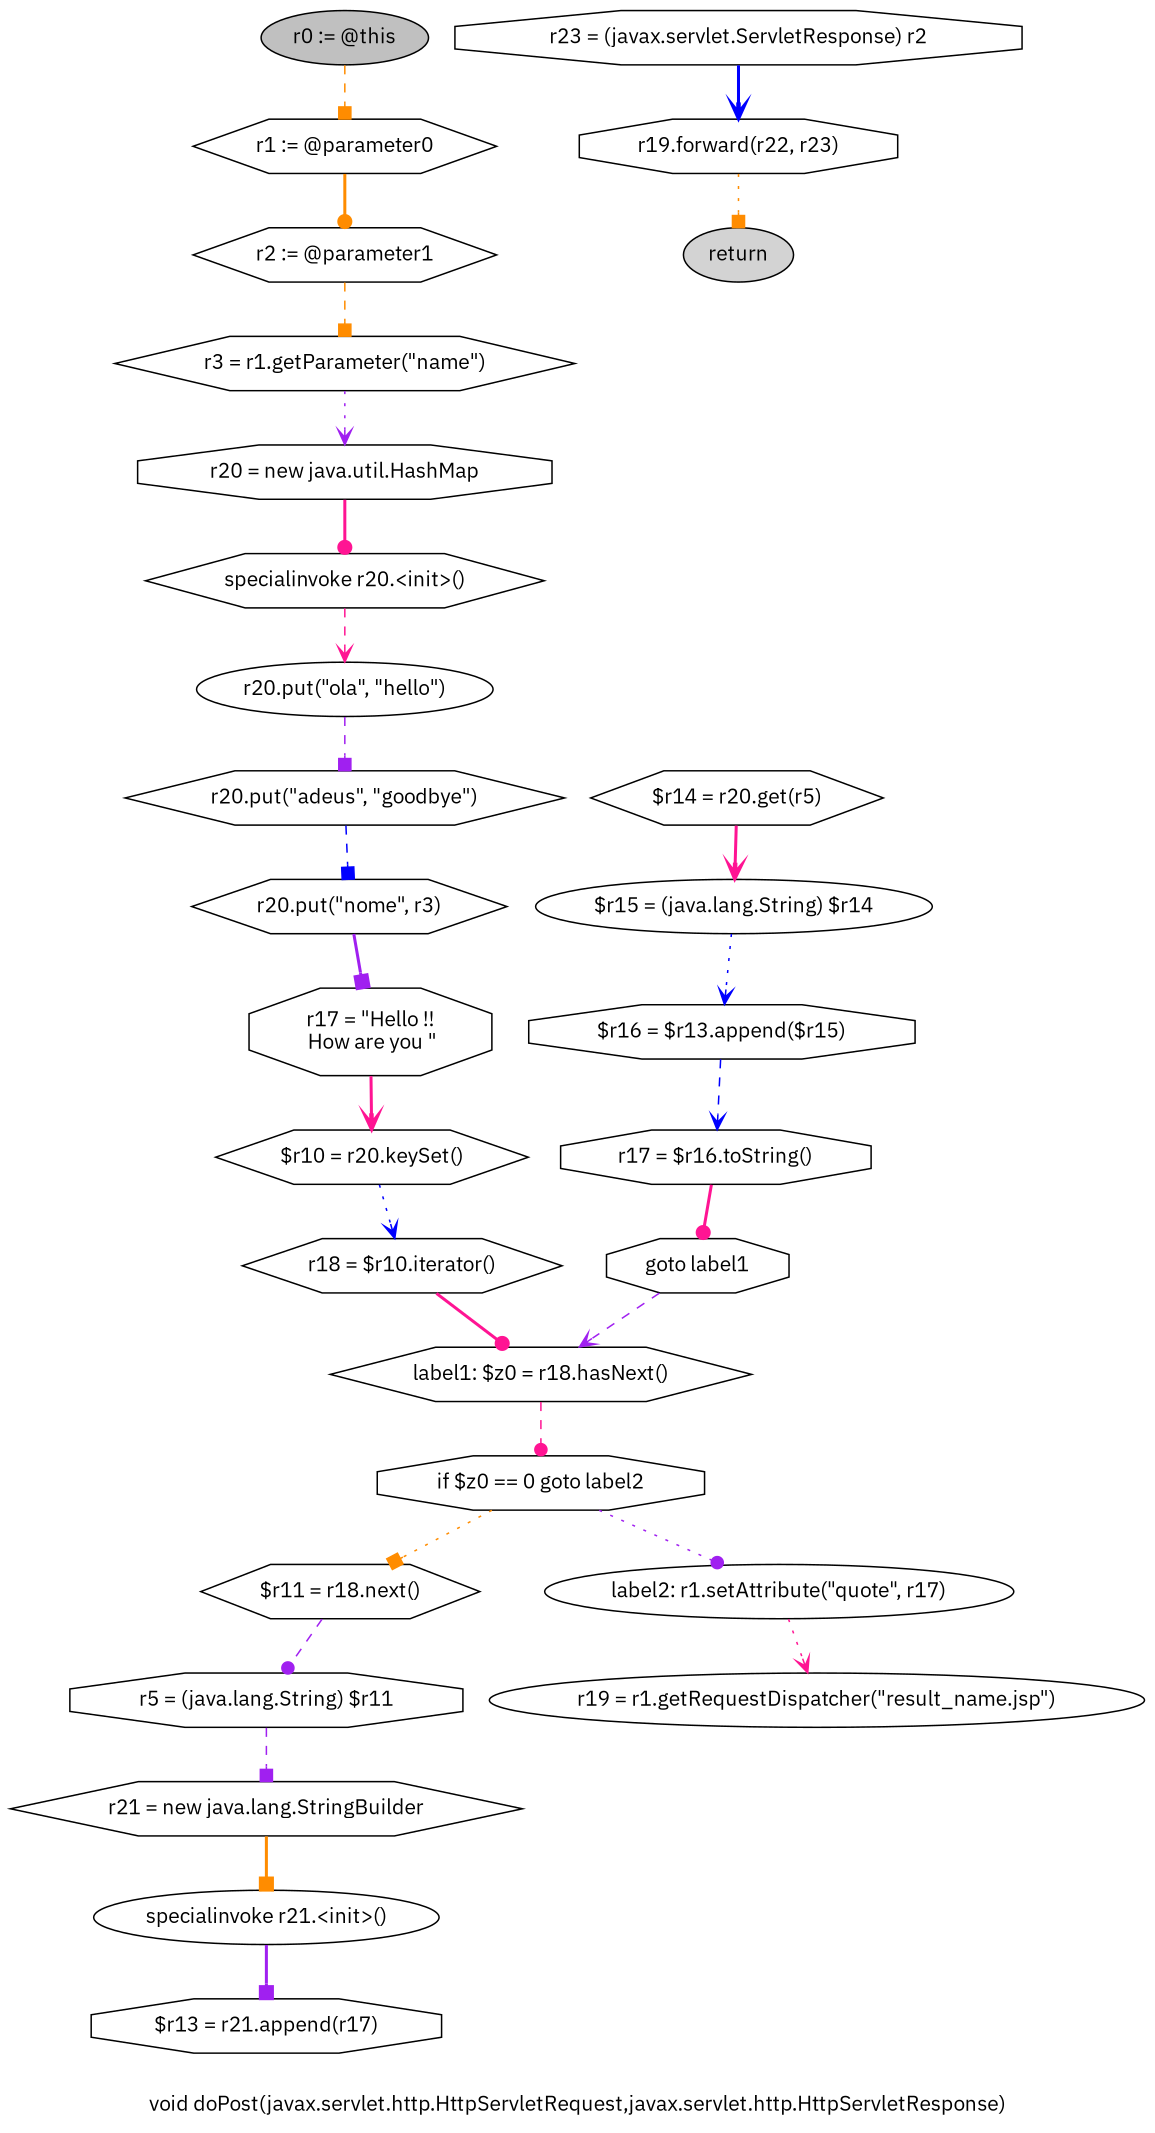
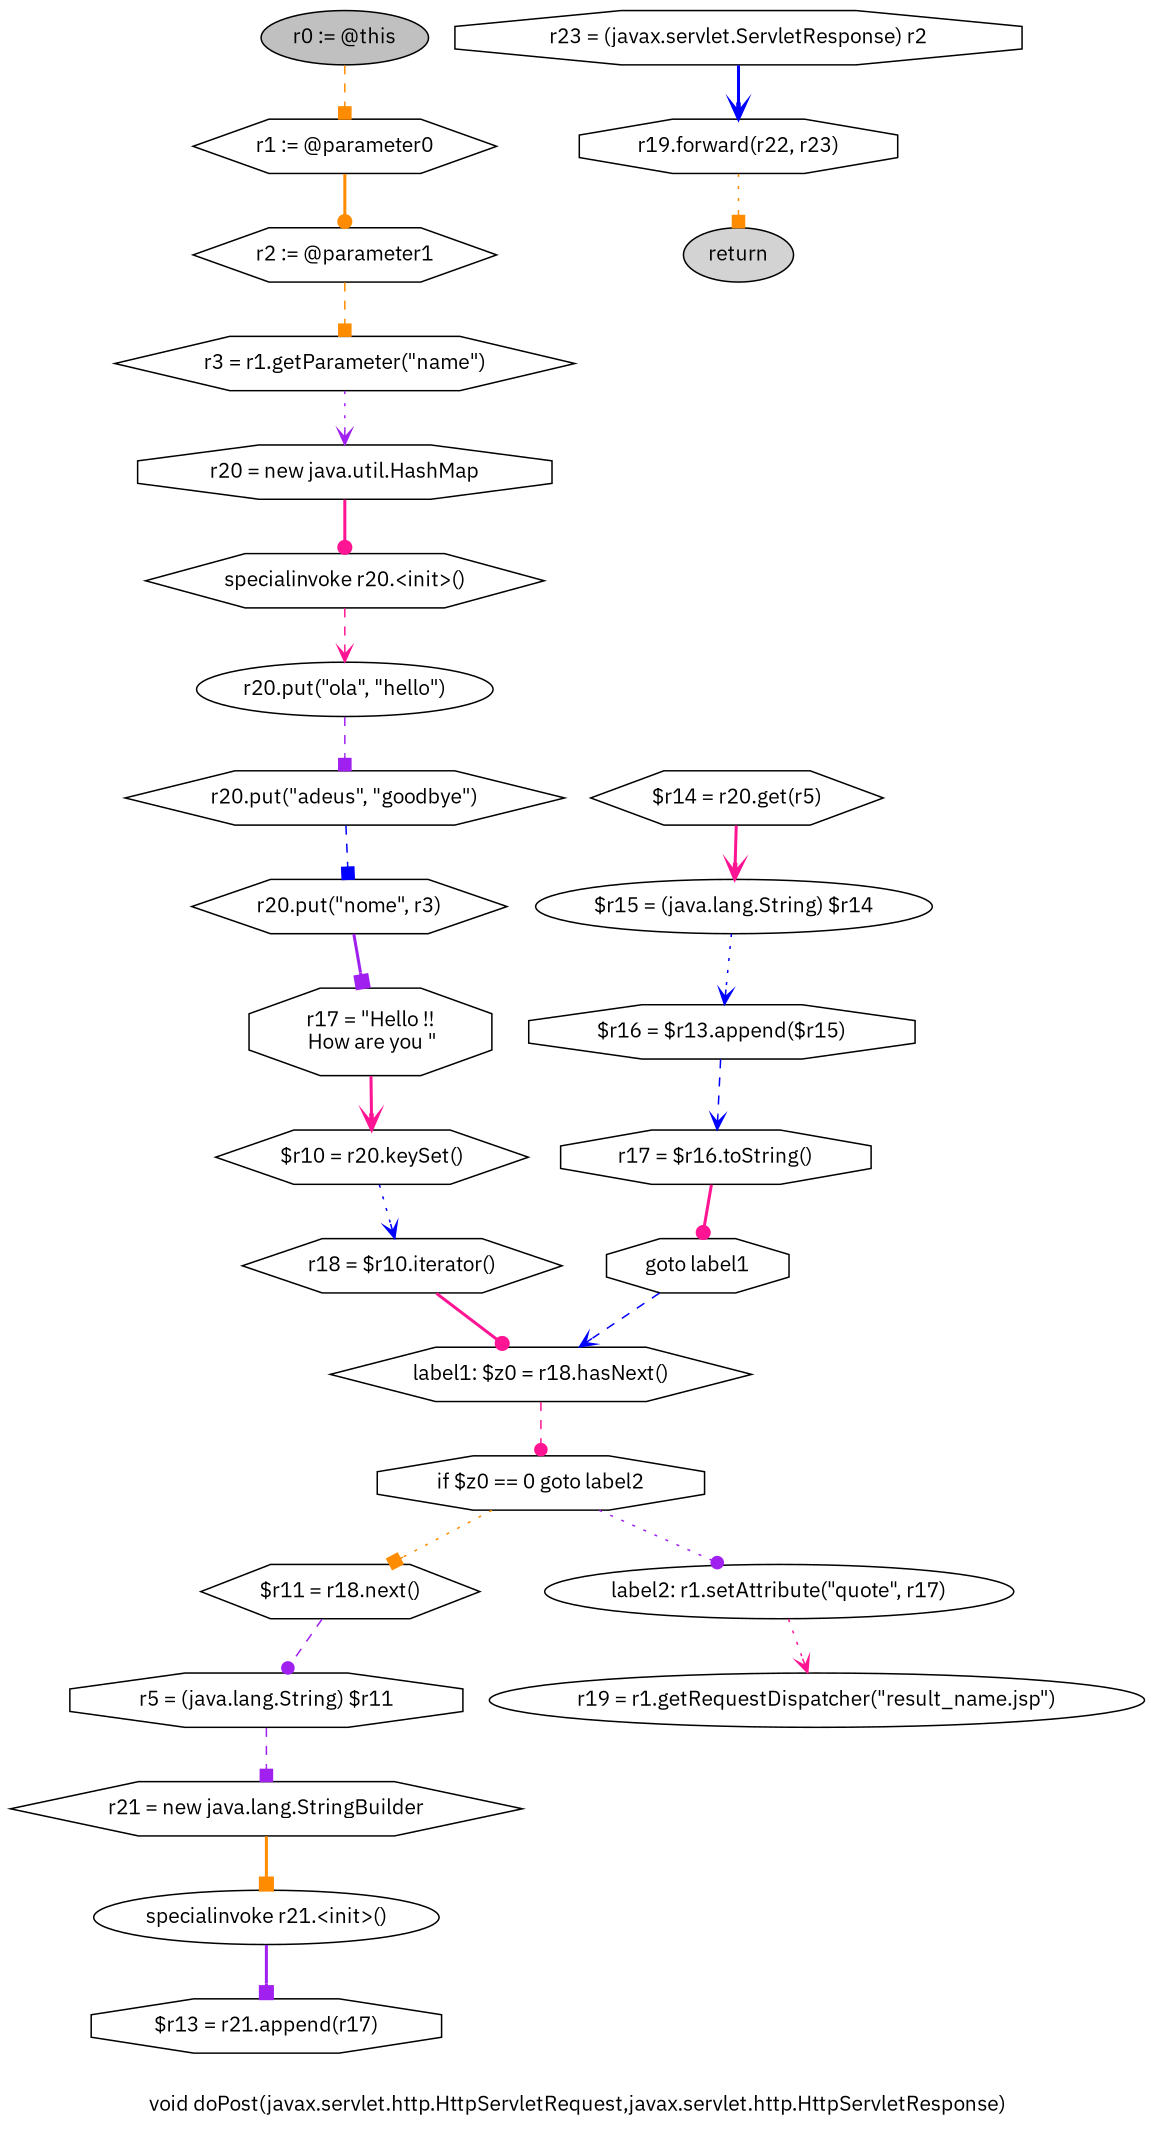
(626, 1316) -> (626, 1316)
